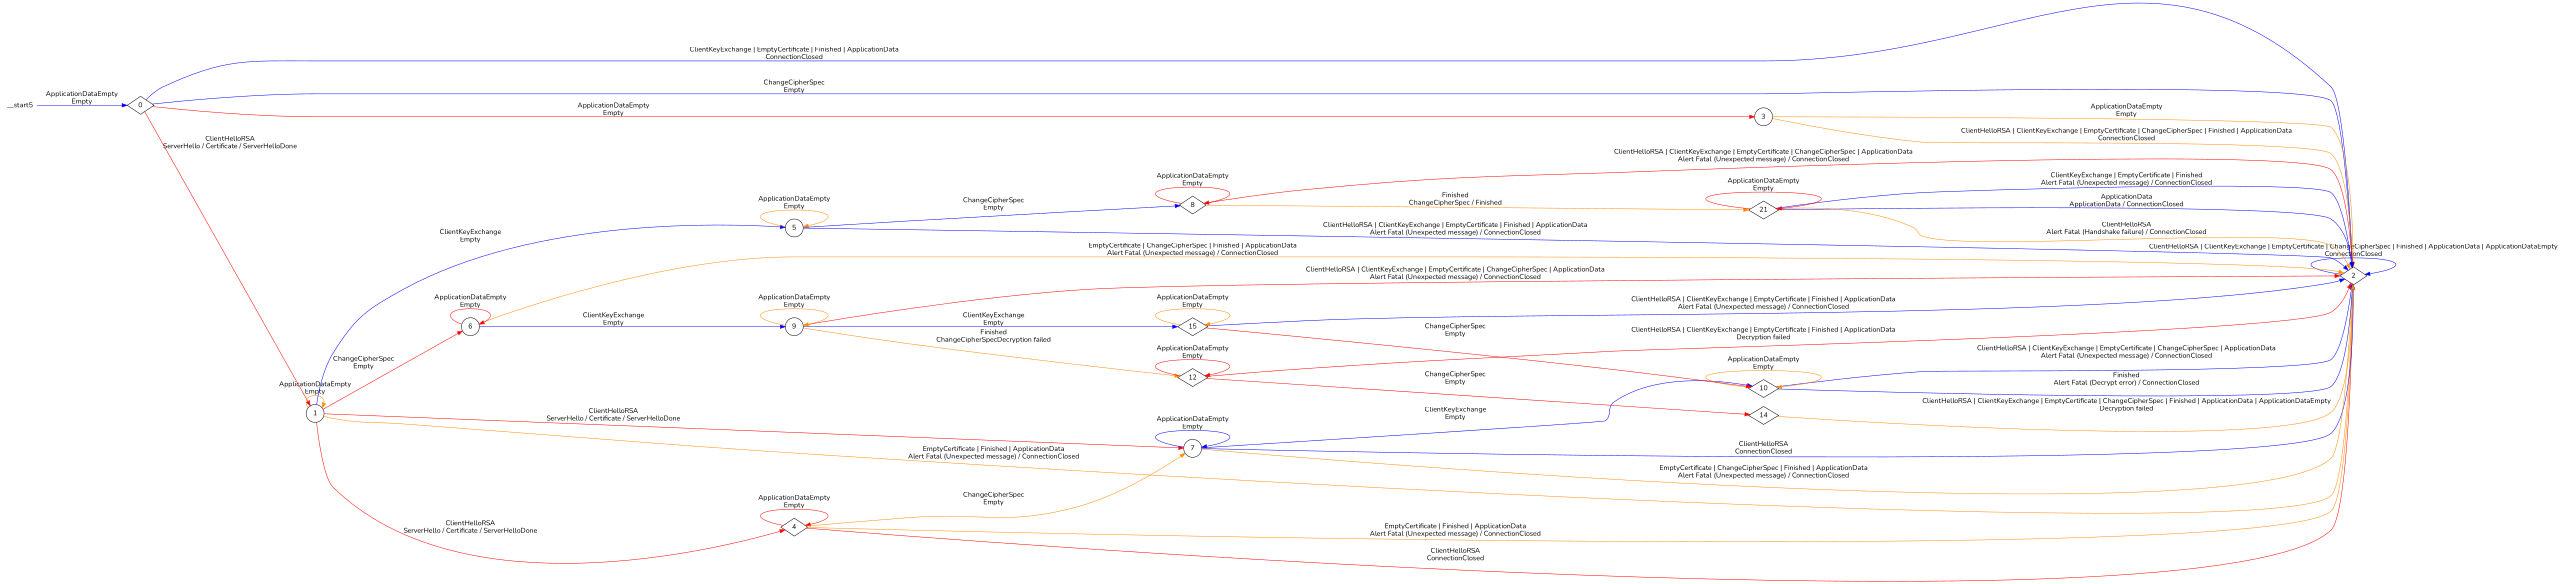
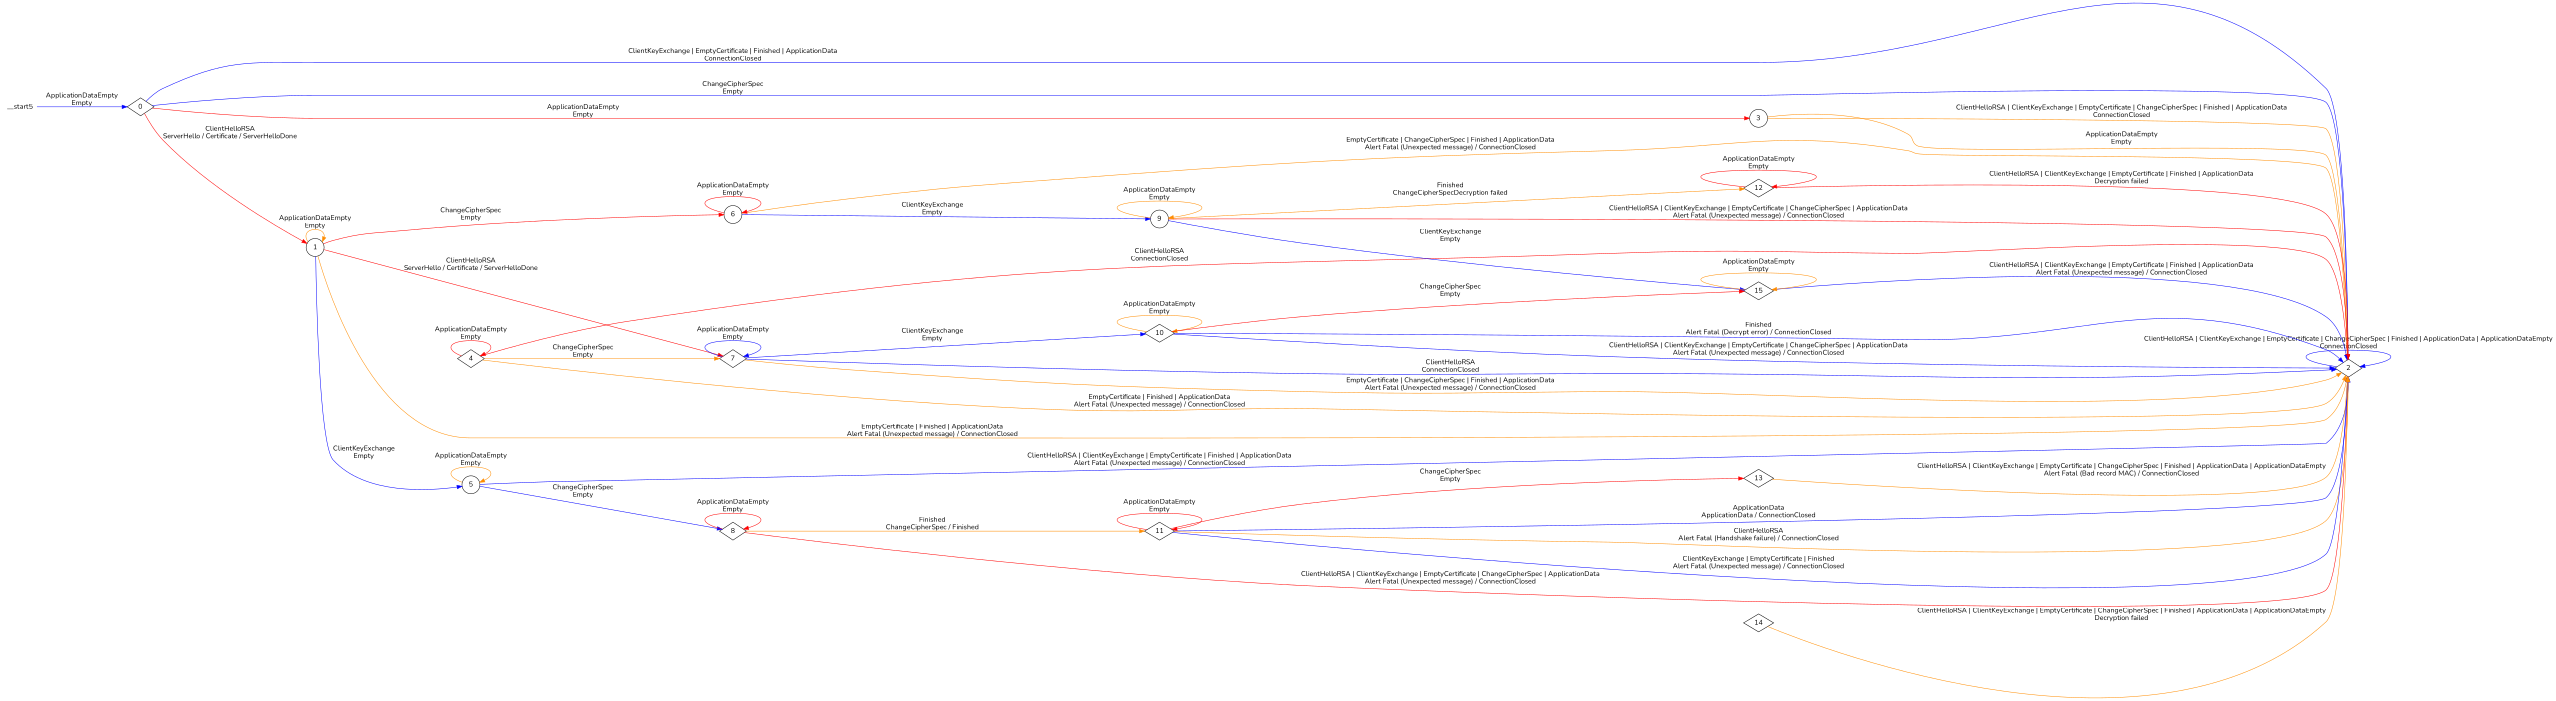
(1764, 210) -> (1160, 531)
(1476, 355) -> (1455, 306)
(1476, 396) -> none
(1193, 448) -> (733, 359)
none -> (1759, 478)
(515, 561) -> none
